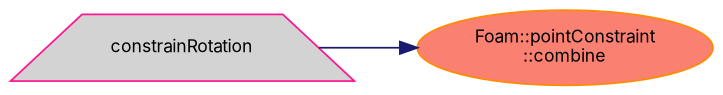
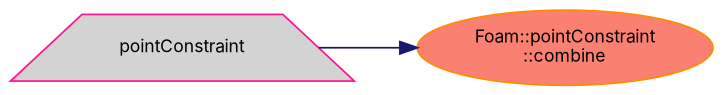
(182, 48) -> (182, 48)
